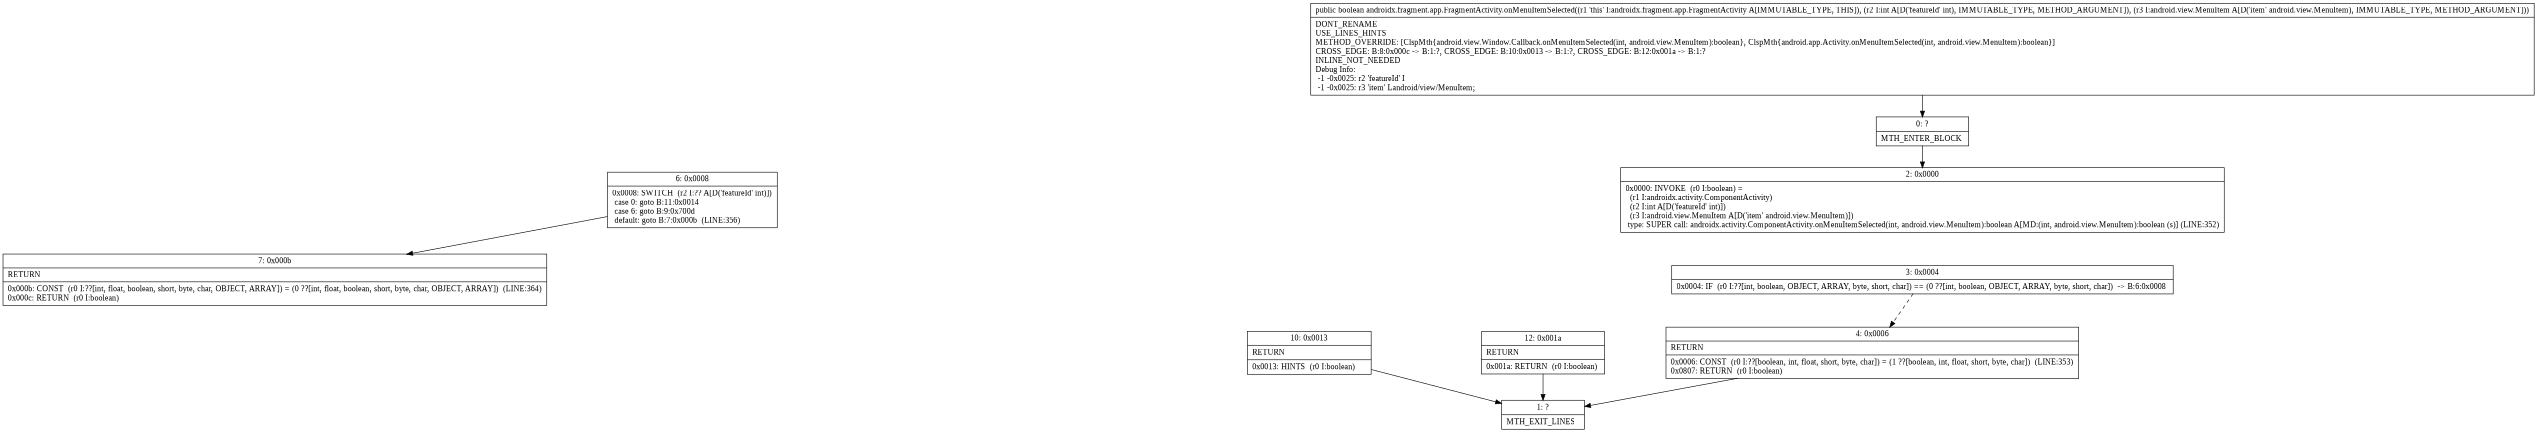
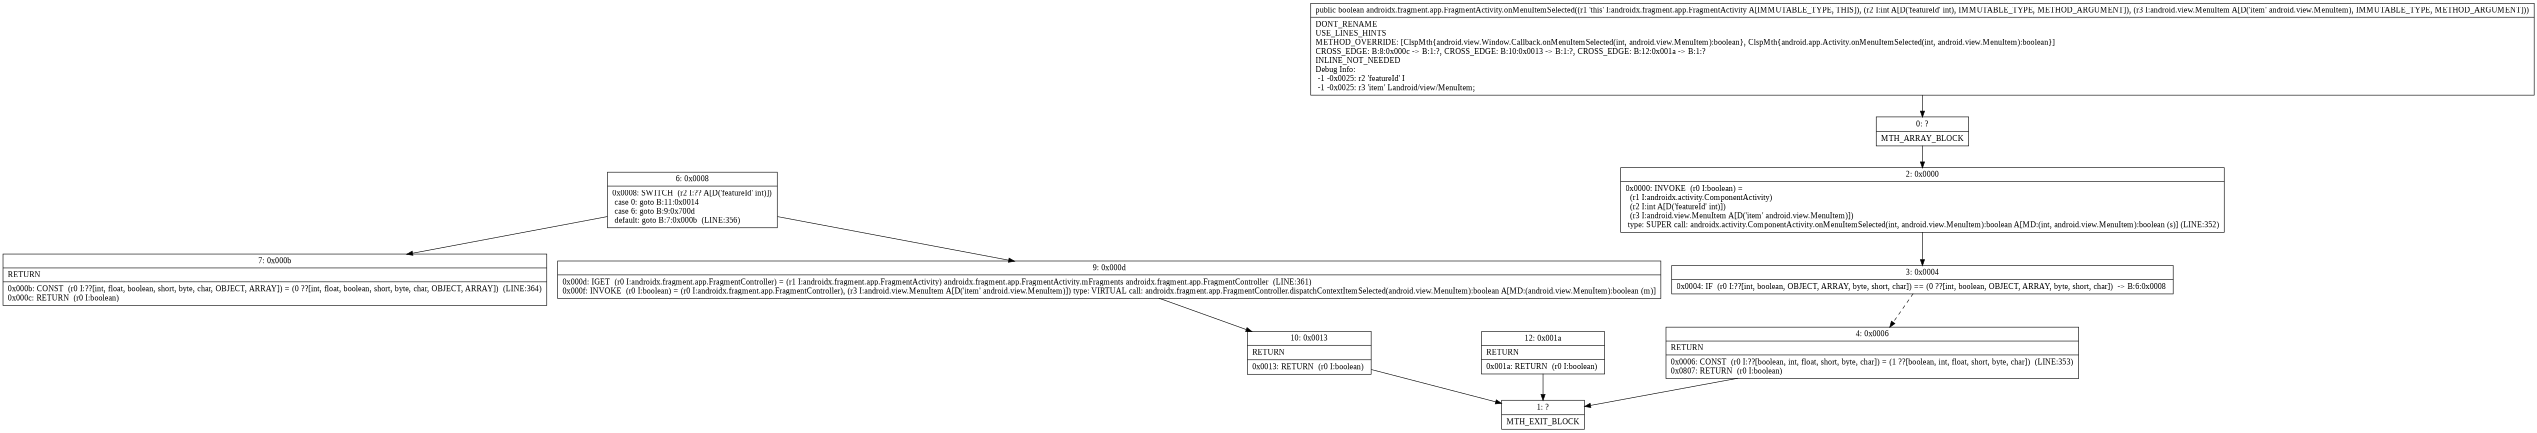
(1922, 138) -> (1922, 138)
none -> (1922, 246)
none -> (1109, 280)
(1305, 367) -> (1309, 367)
(1541, 422) -> (1543, 422)
